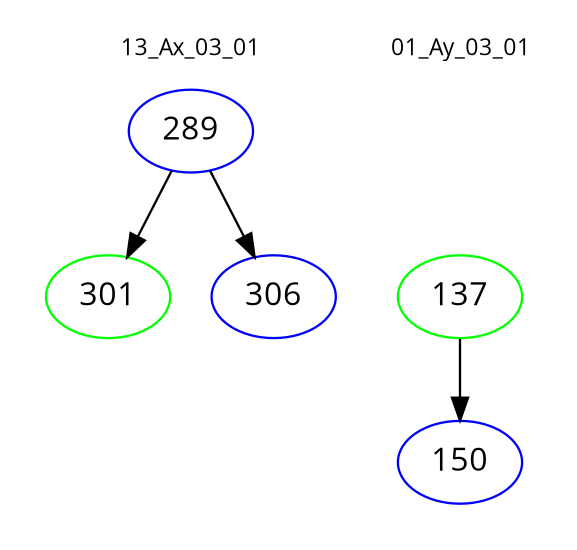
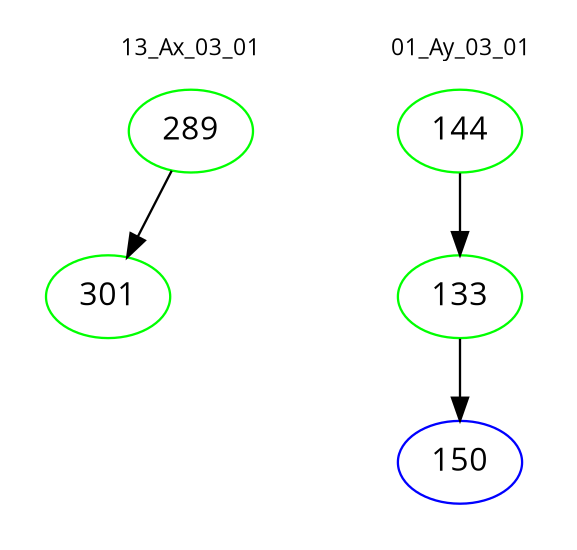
(191, 131) -> (191, 131)
none -> (460, 131)
(274, 297) -> none
(460, 297) -> (460, 297)
